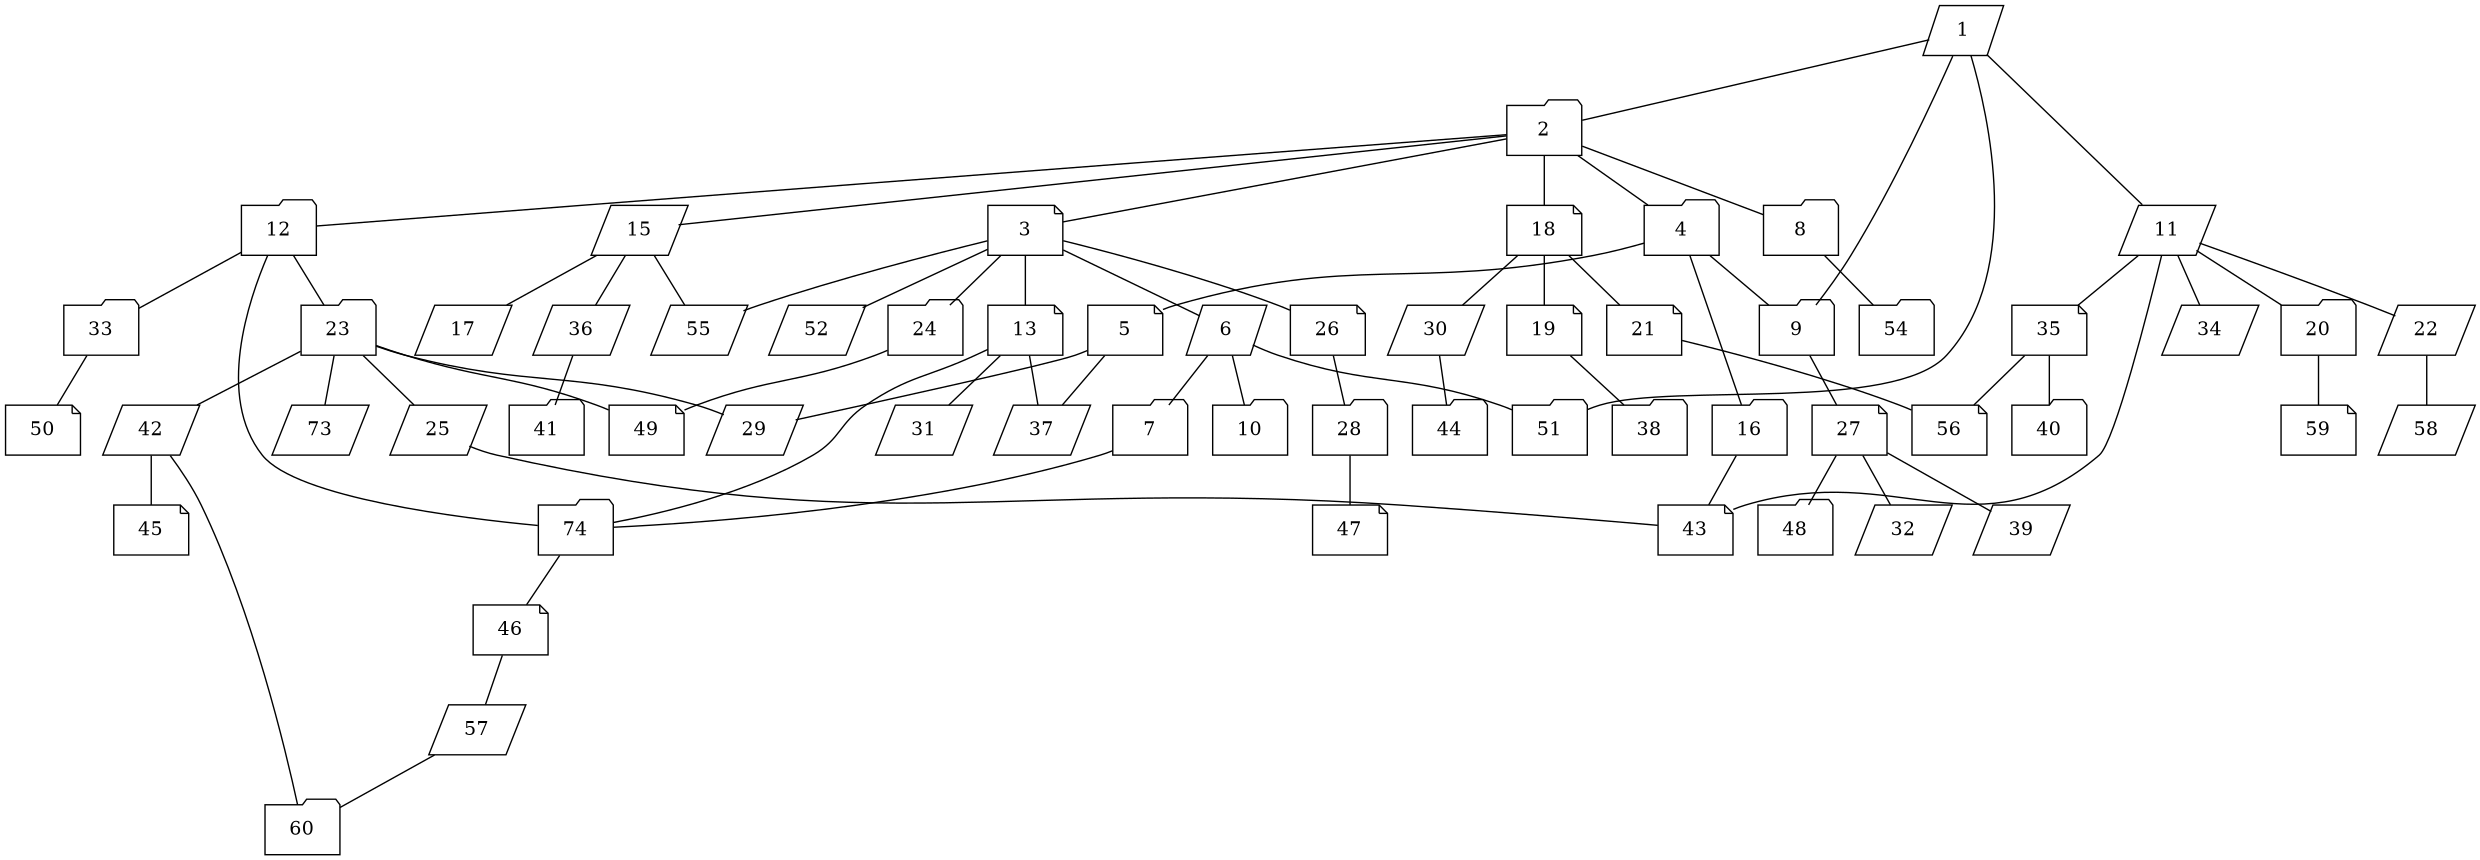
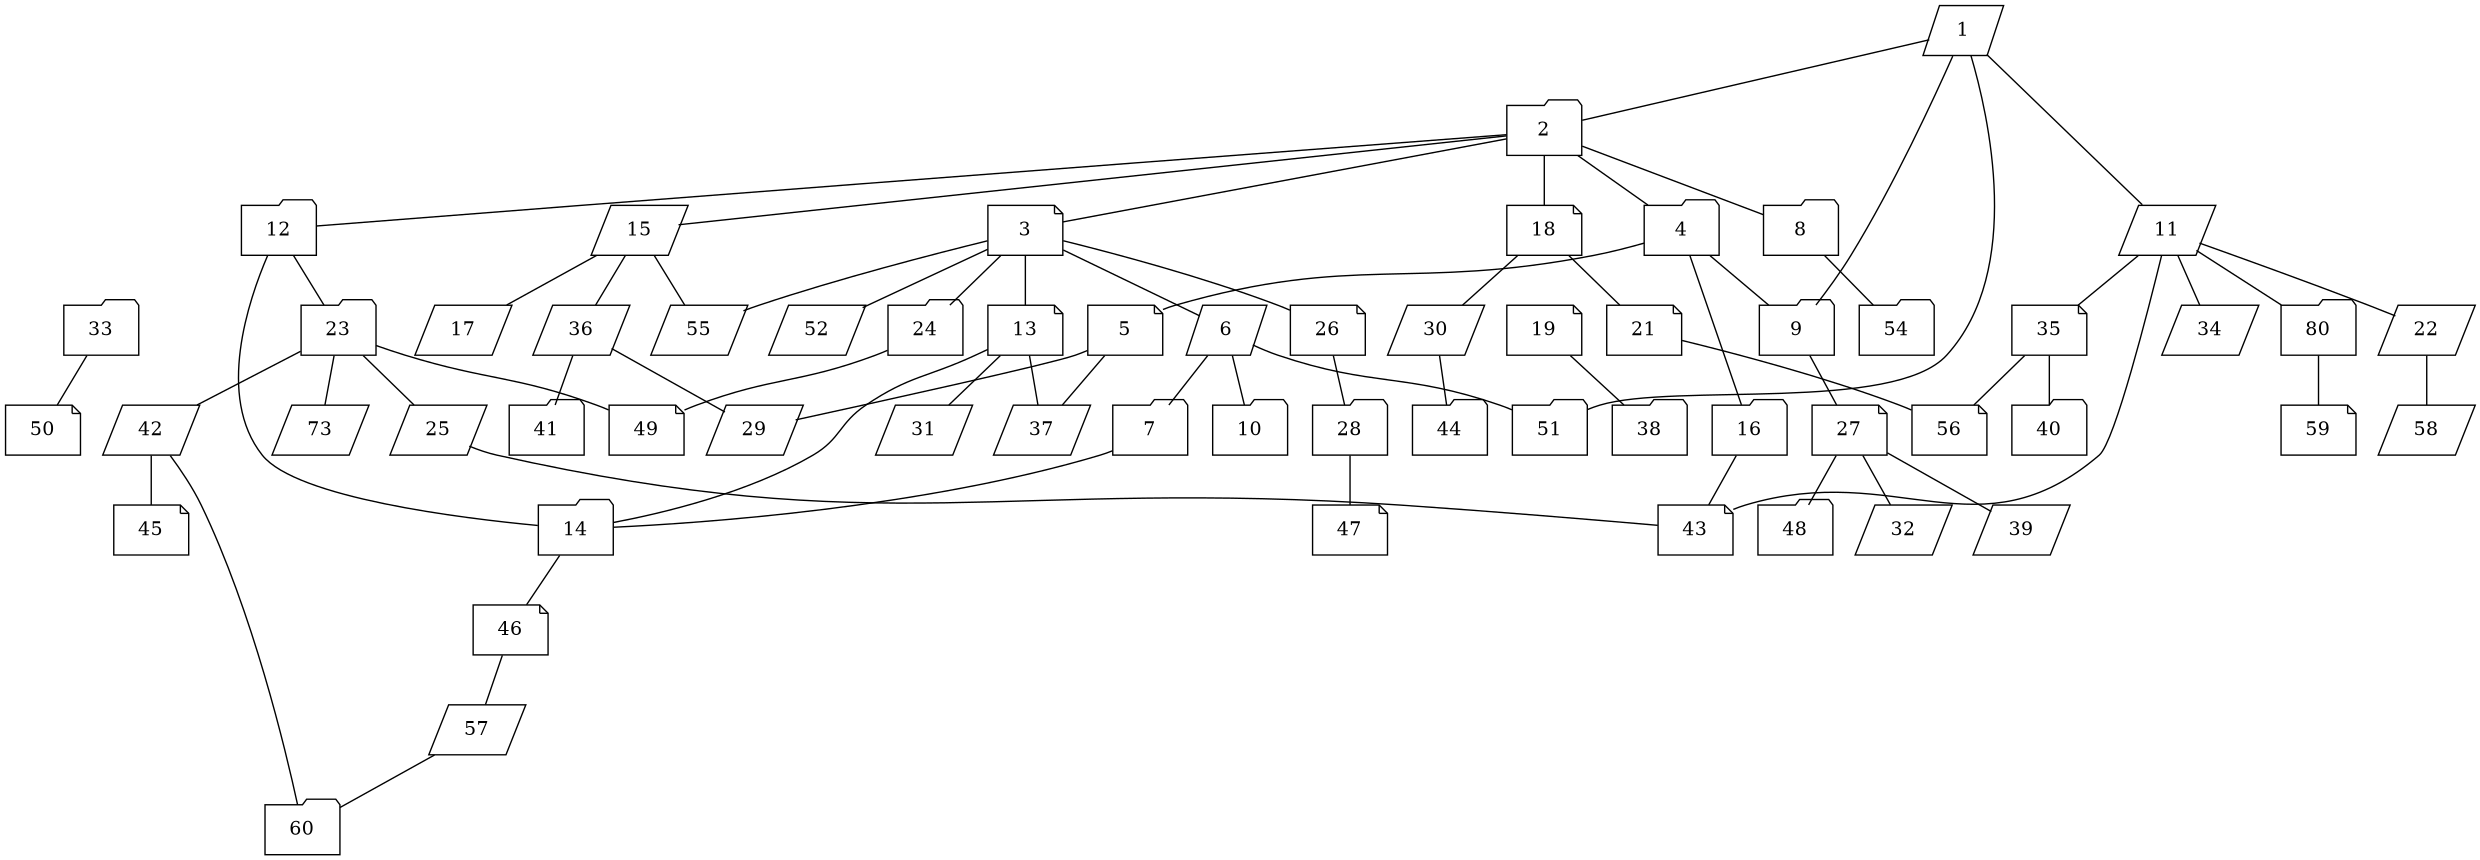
(190, 280) -> none
(1544, 280) -> none
(2319, 330) -> (2319, 330)
(550, 379) -> (668, 380)
(576, 530) -> (576, 530)
